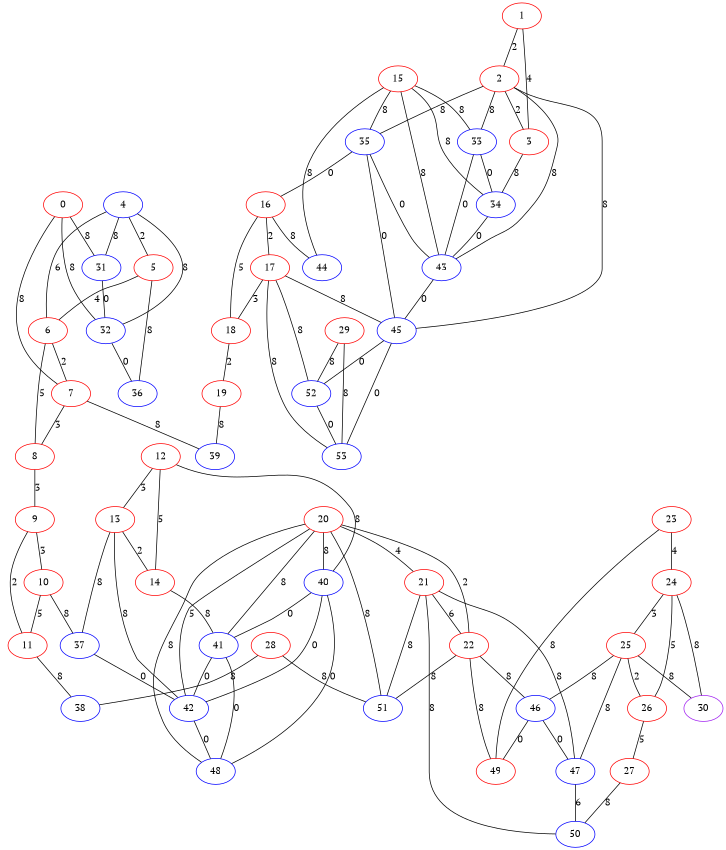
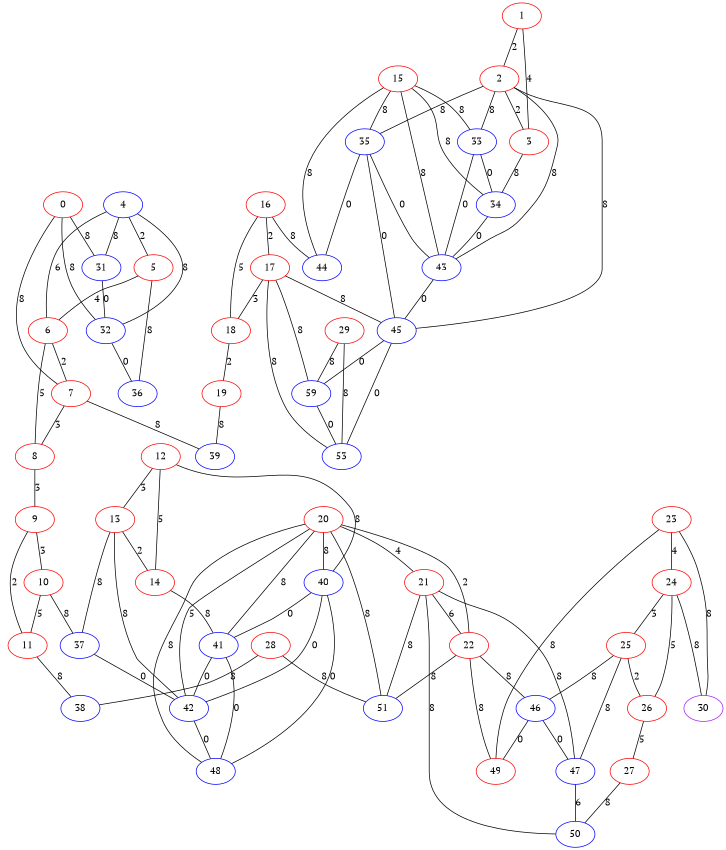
(317, 175) -> (342, 204)
(311, 394) -> (311, 394)
(667, 679) -> (706, 611)
